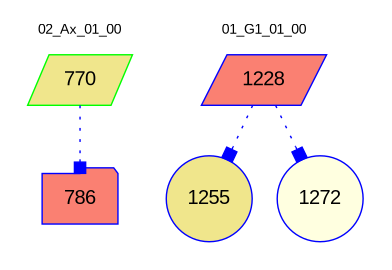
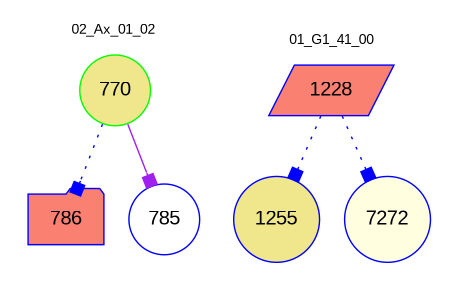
(80, 30) -> (114, 30)
(265, 30) -> (332, 41)
(80, 80) -> (115, 90)
(320, 199) -> (388, 219)
none -> (164, 219)
